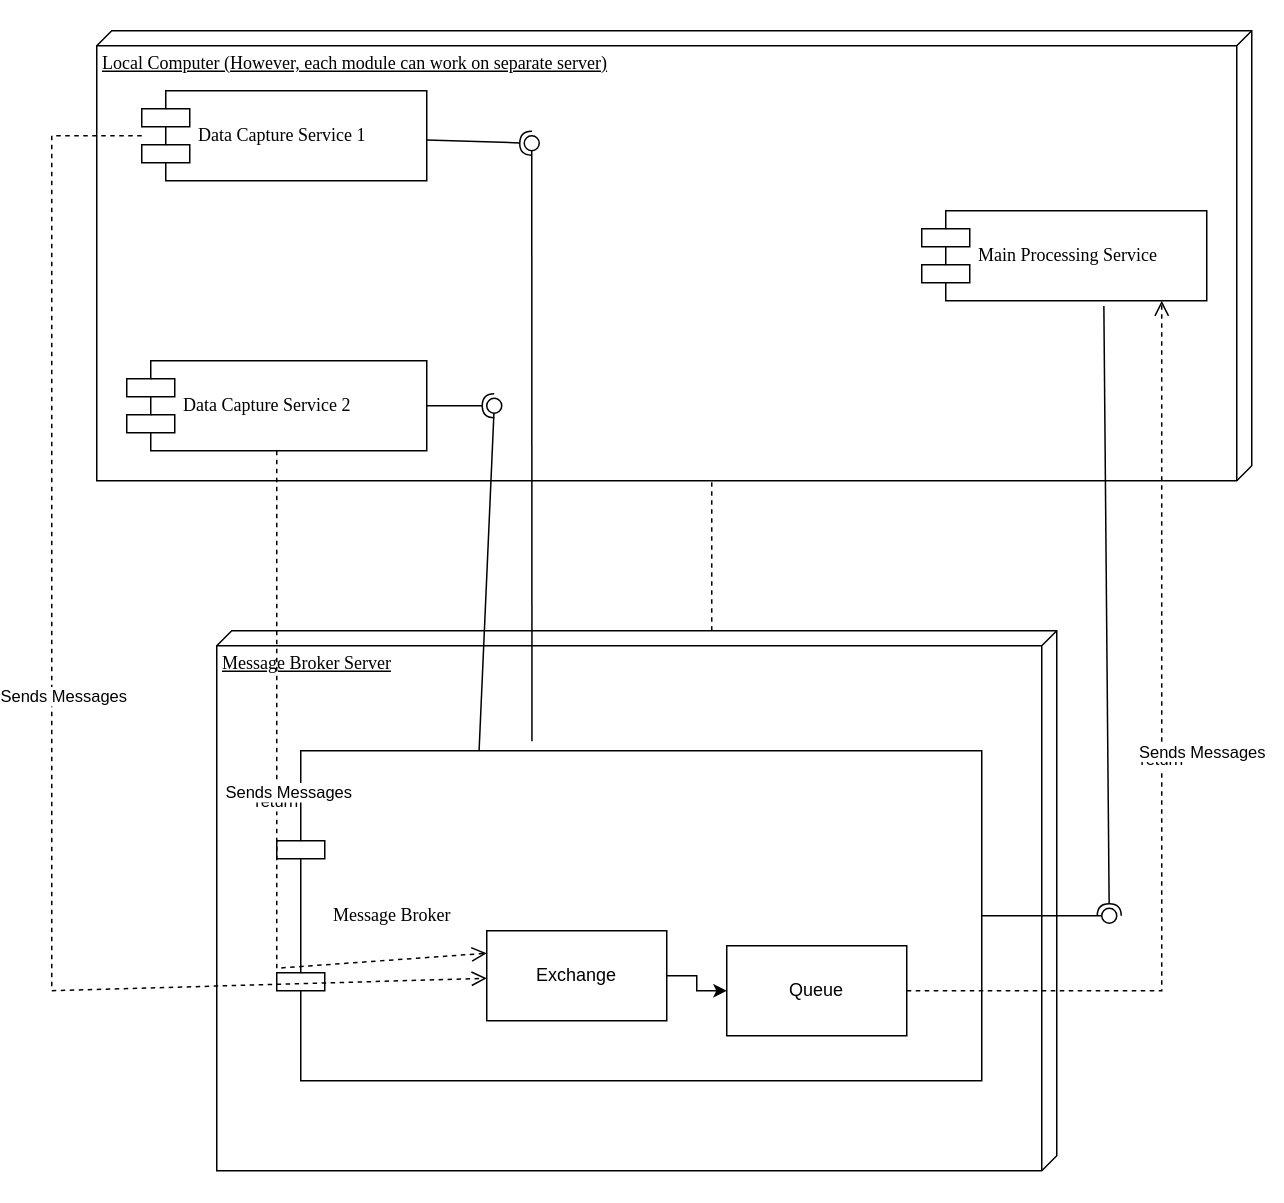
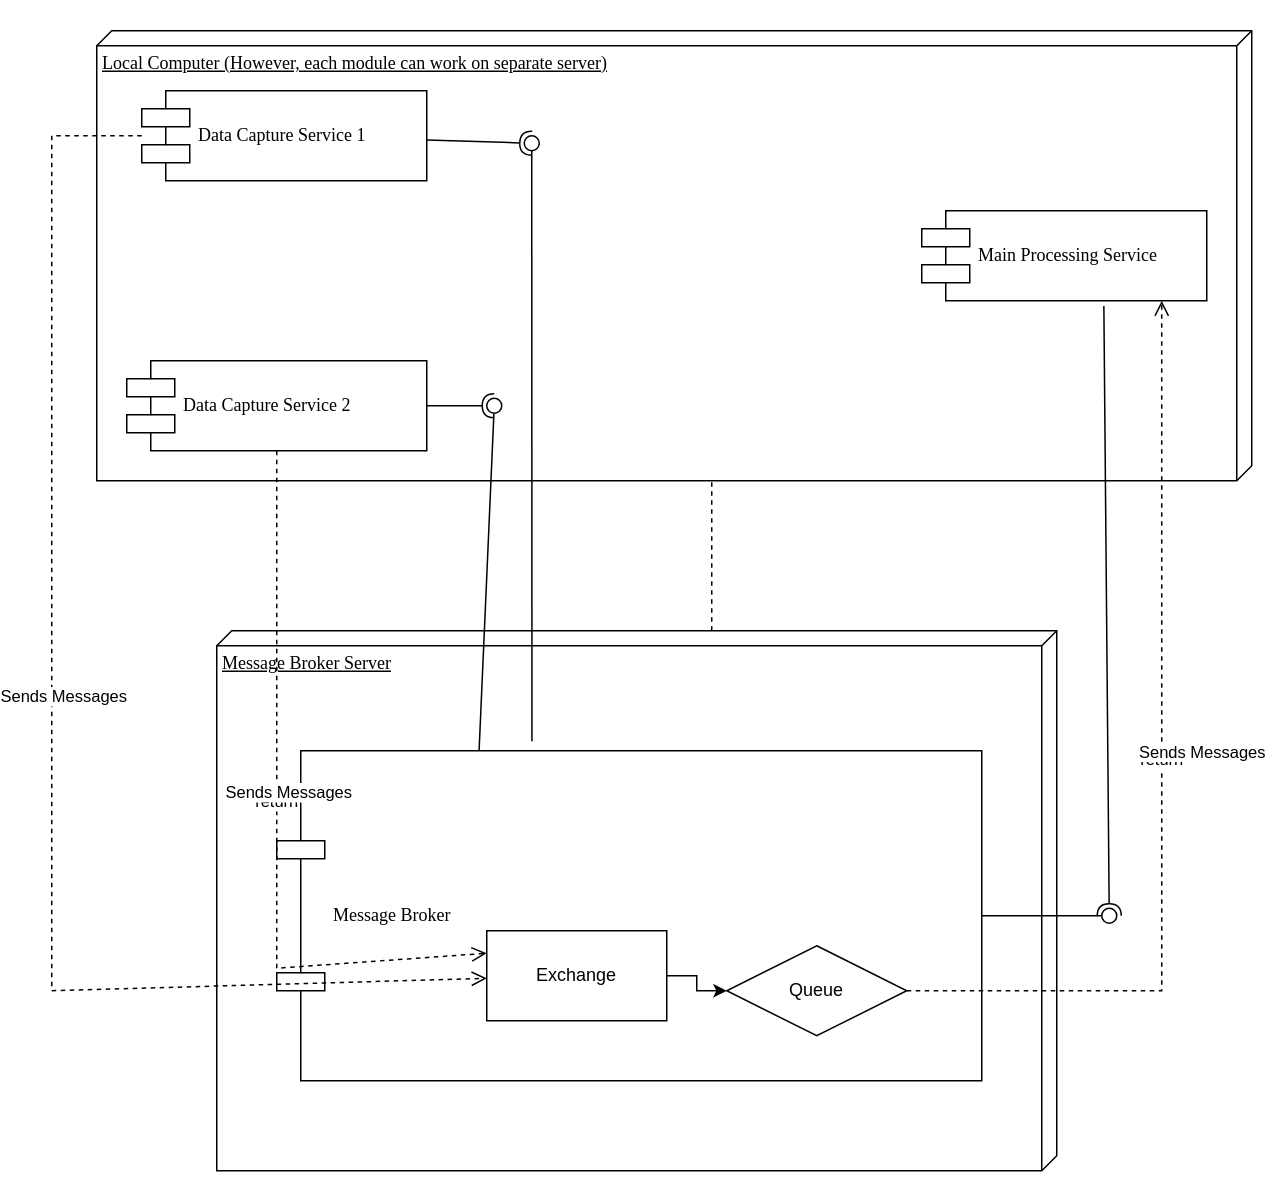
(817, 991) -> (817, 991)
